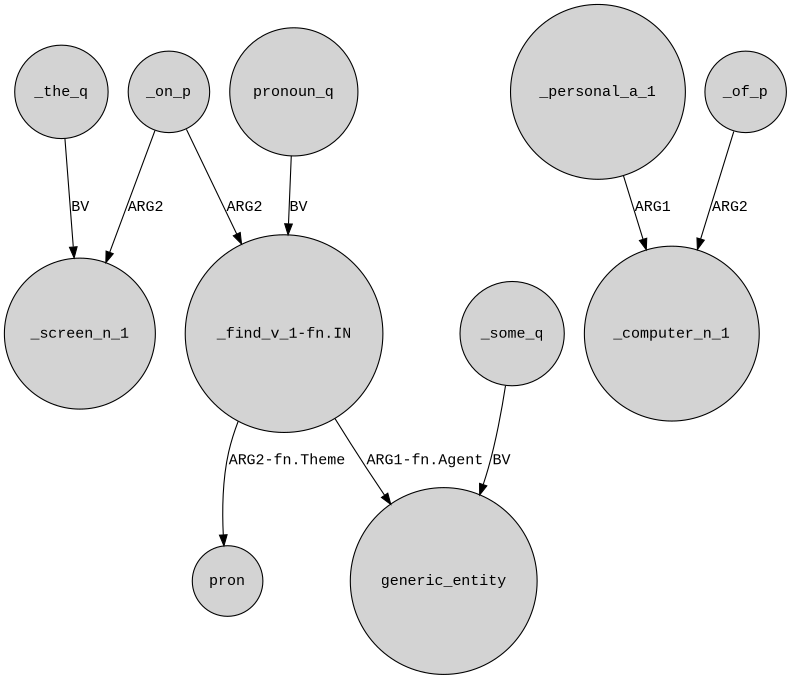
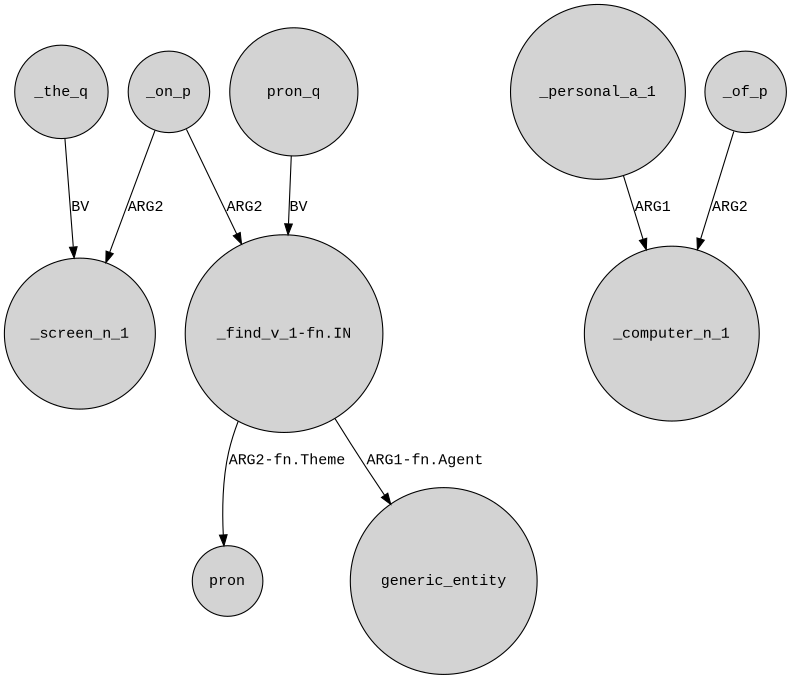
(294, 92) -> (294, 92)
(512, 334) -> none
